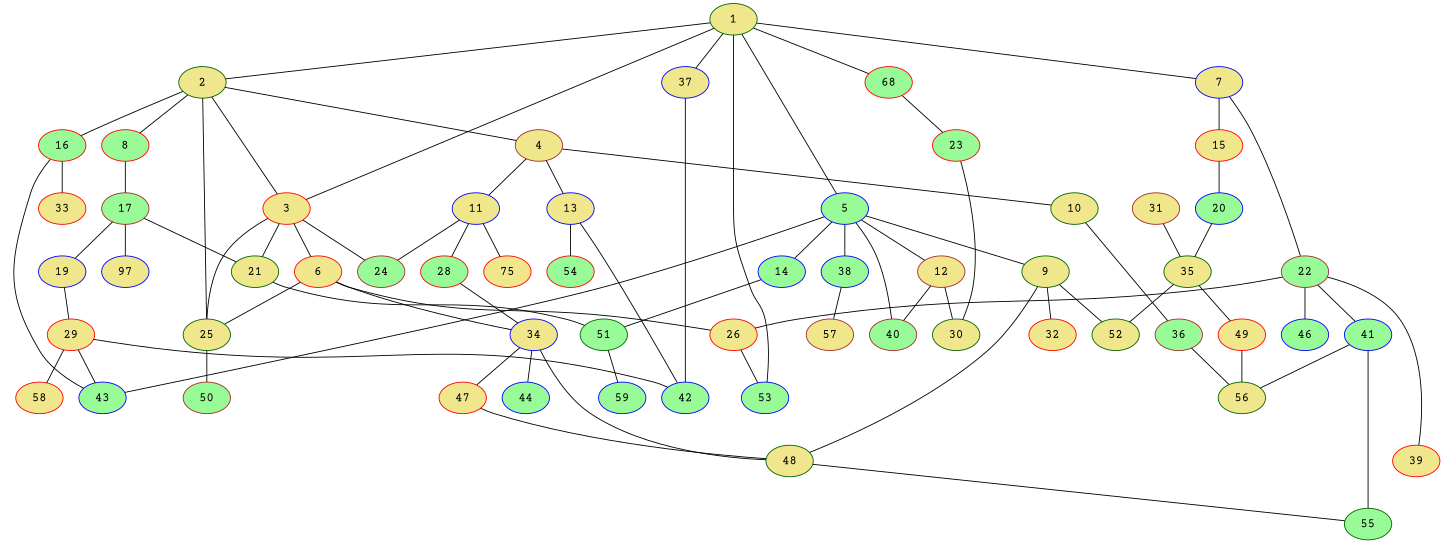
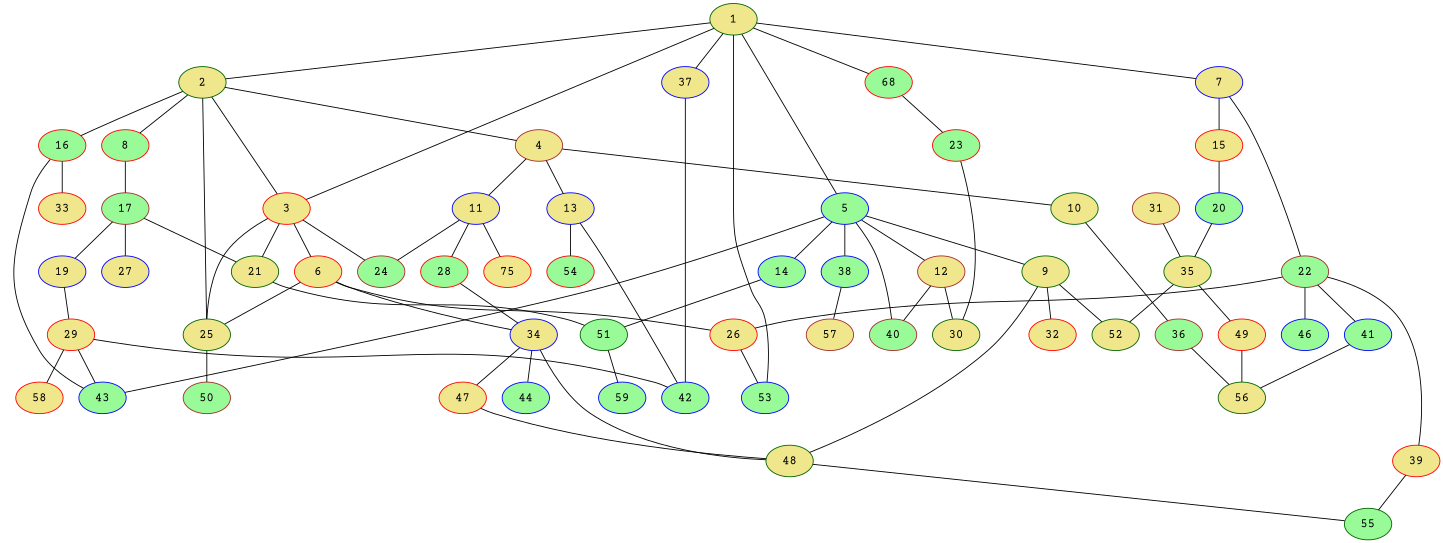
(125, 272) -> (125, 272)
(1368, 429) -> (1392, 493)
